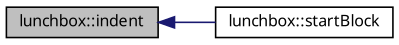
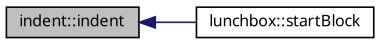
(82, 22) -> (73, 22)
